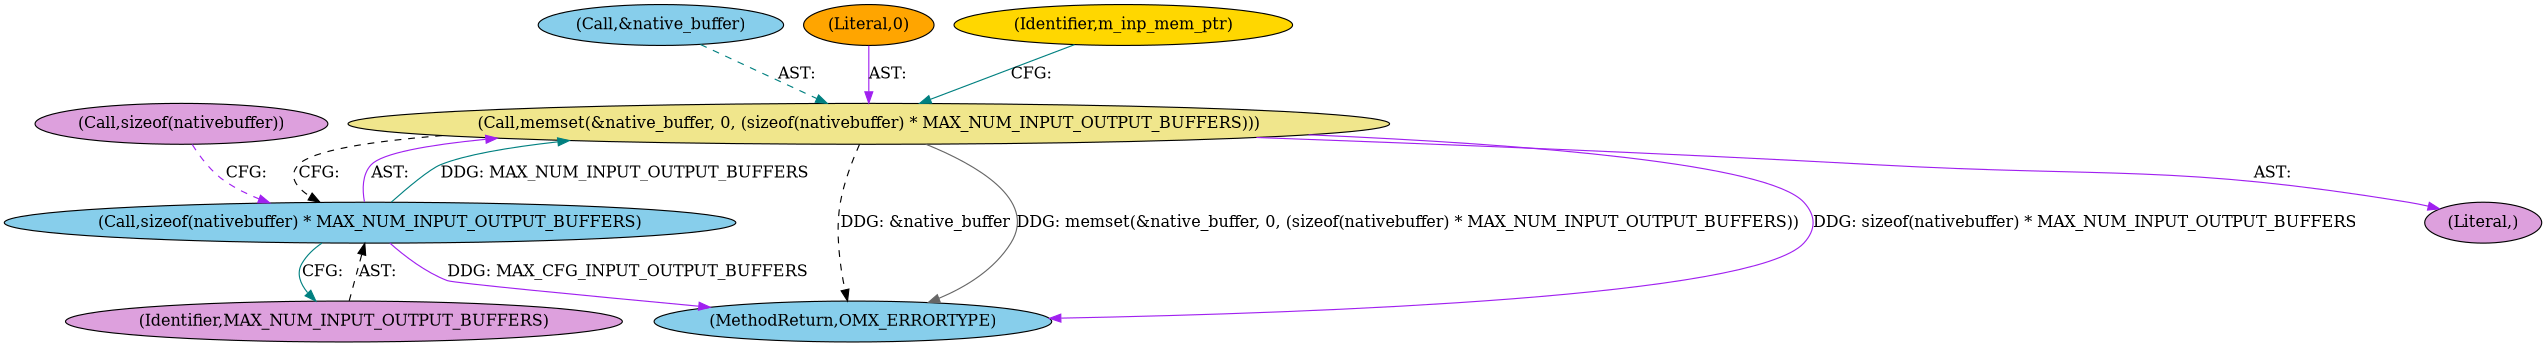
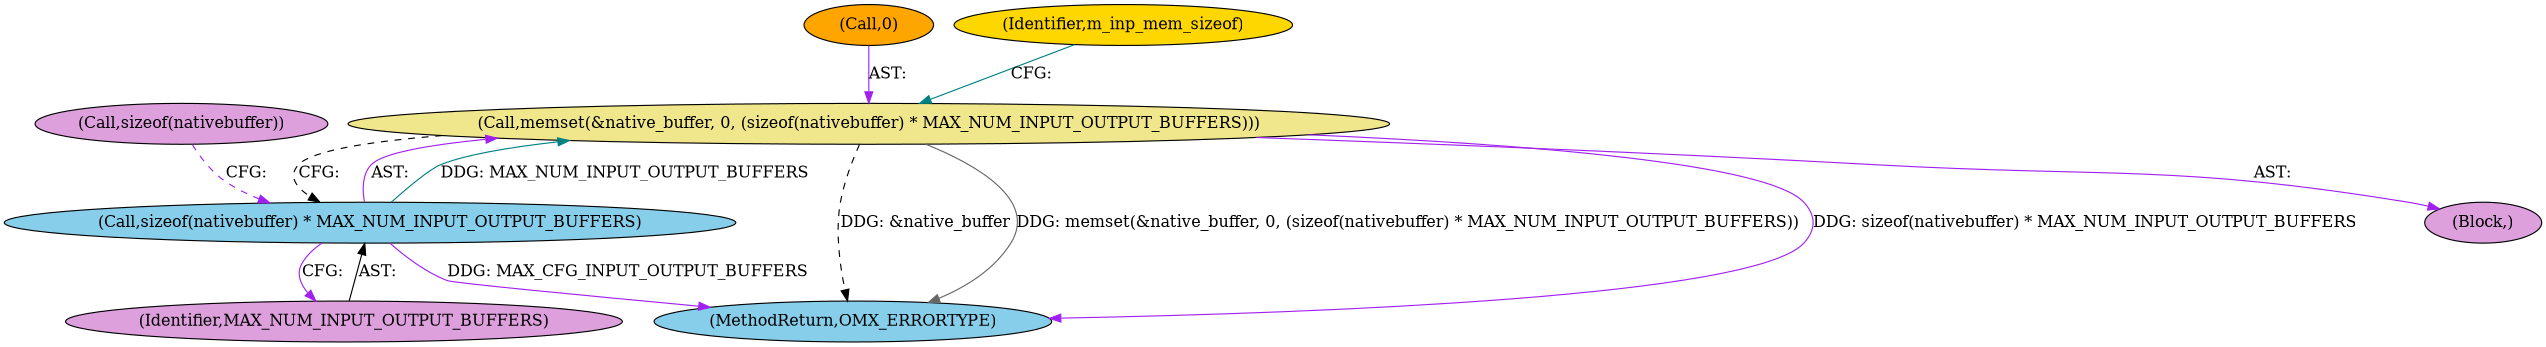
(661, 25) -> none
(869, 25) -> (869, 25)
(1123, 25) -> (1123, 25)
(2483, 223) -> (2483, 223)
(301, 265) -> (301, 265)
(355, 278) -> (355, 278)
